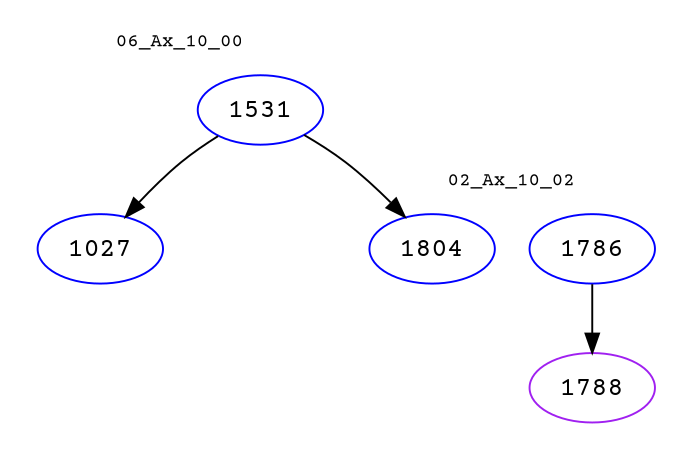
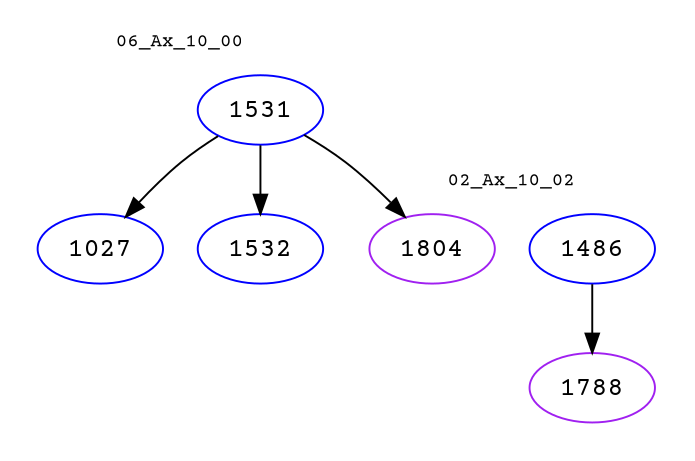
none -> (260, 249)
(432, 249) -> (432, 249)
(592, 249) -> (592, 249)
